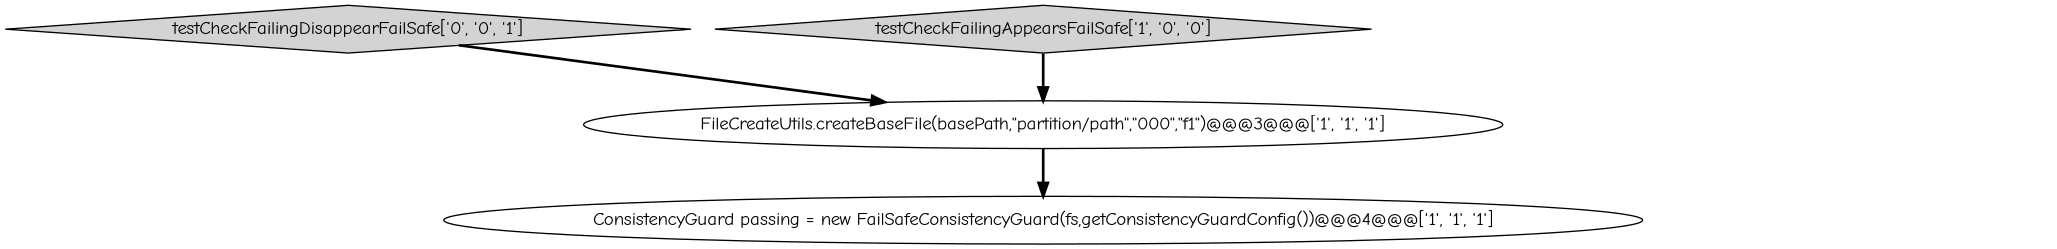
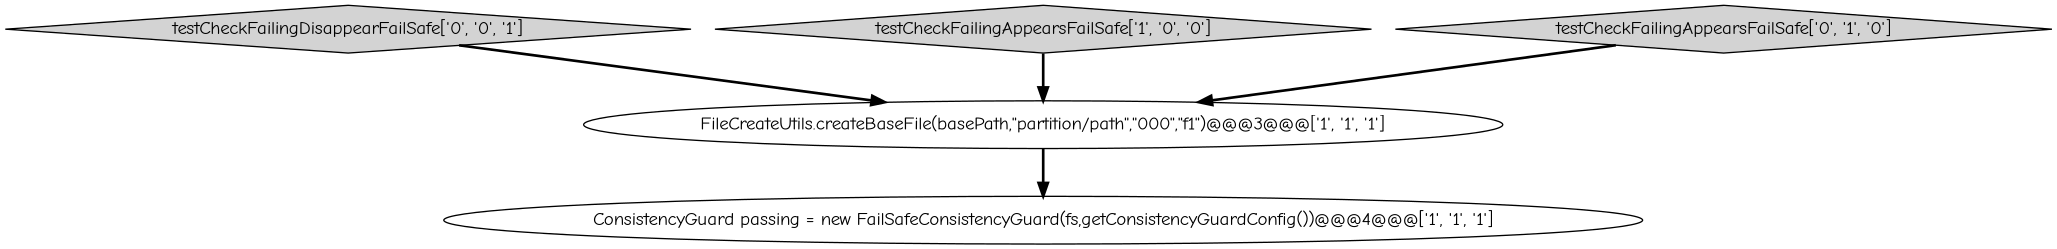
none -> (1724, 29)
